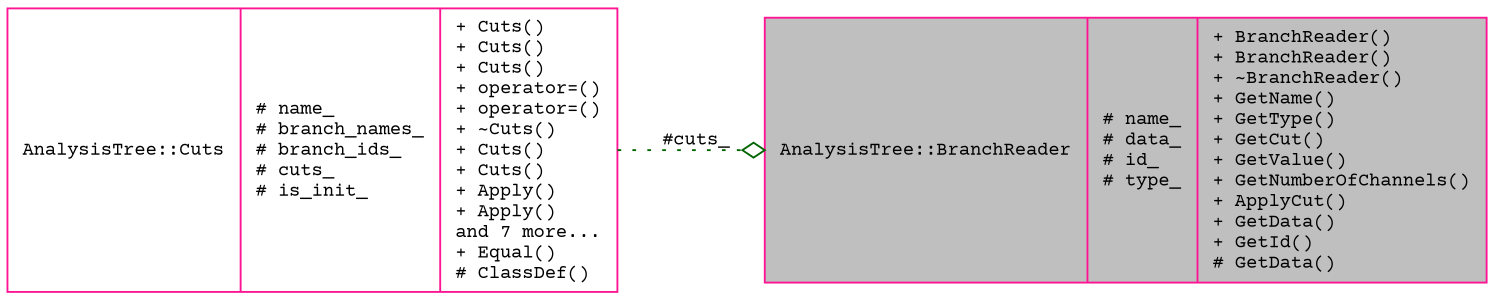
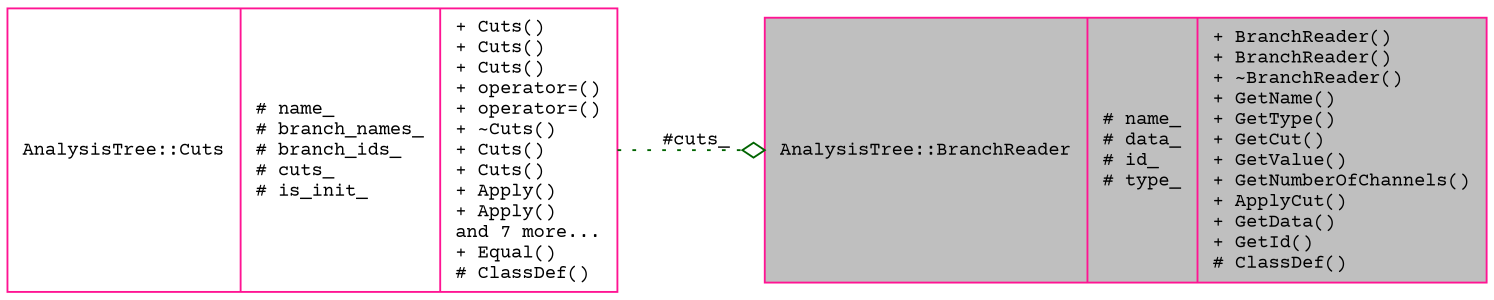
(1275, 262) -> (1281, 262)
